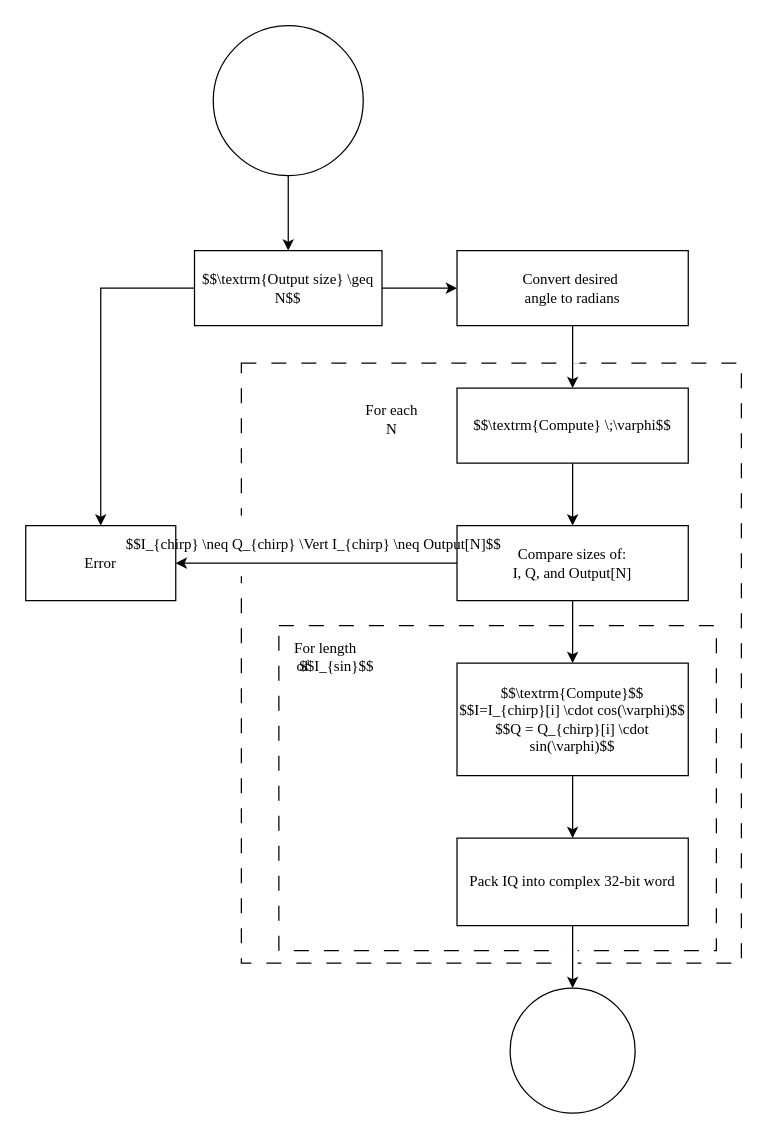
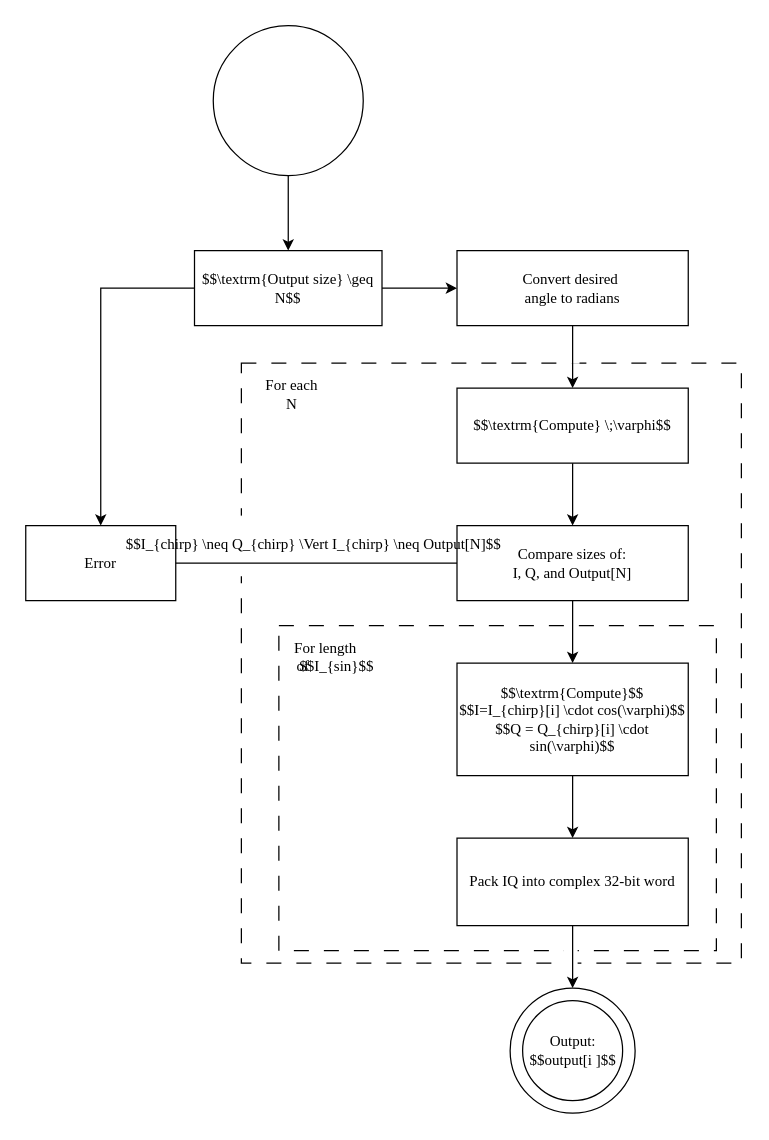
(391, 419) -> (291, 394)
(186, 563) -> (182, 563)
none -> (573, 1051)
